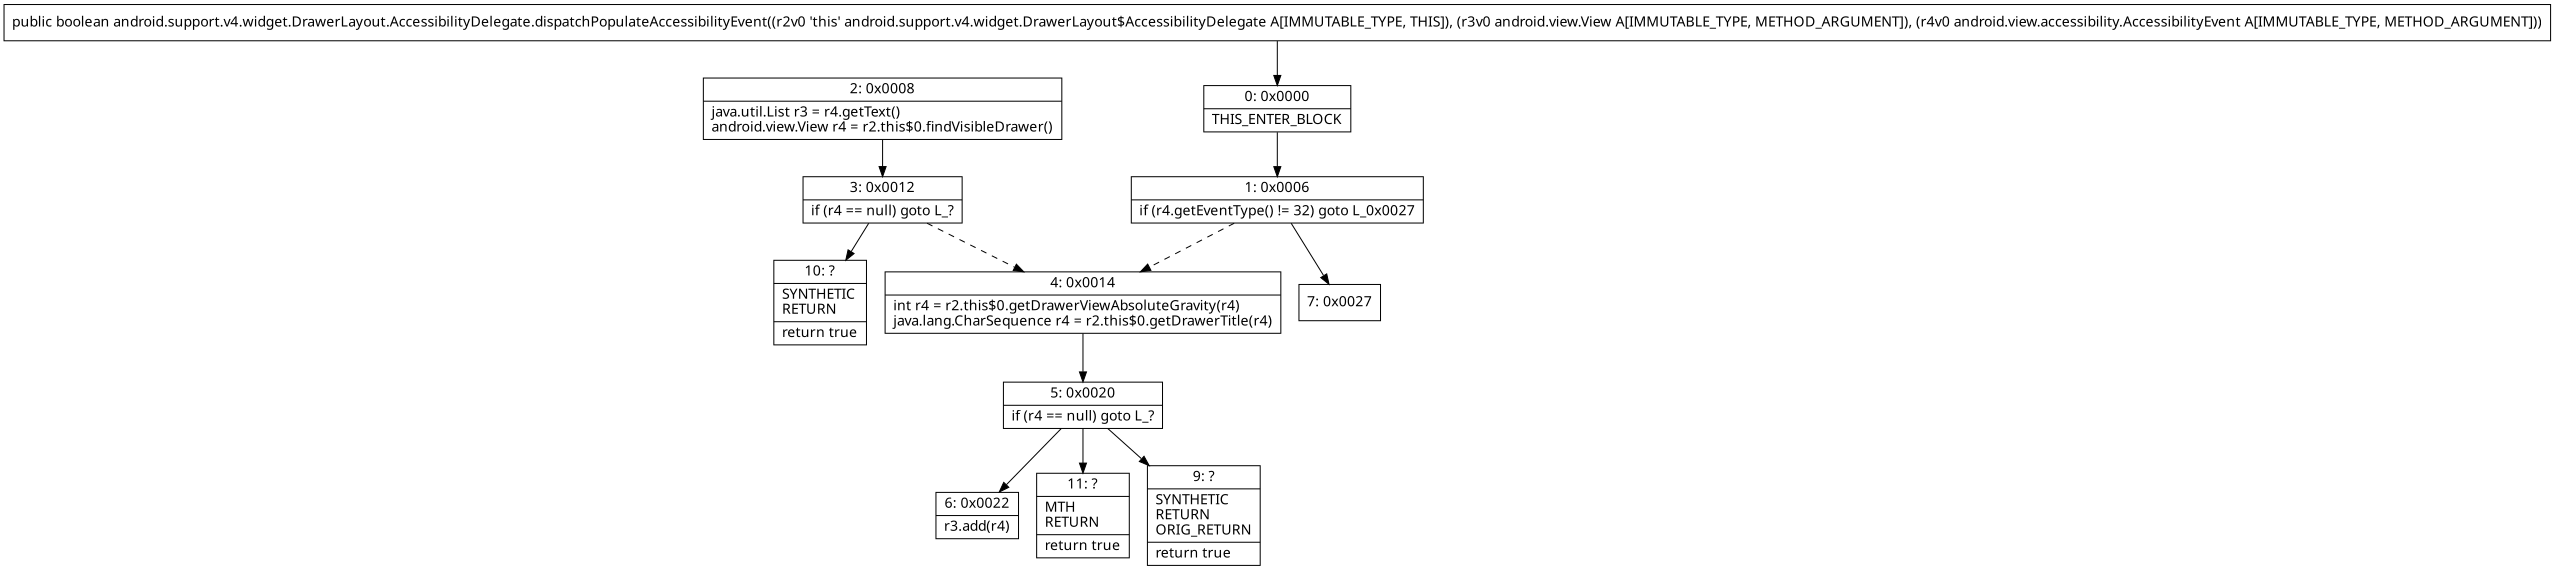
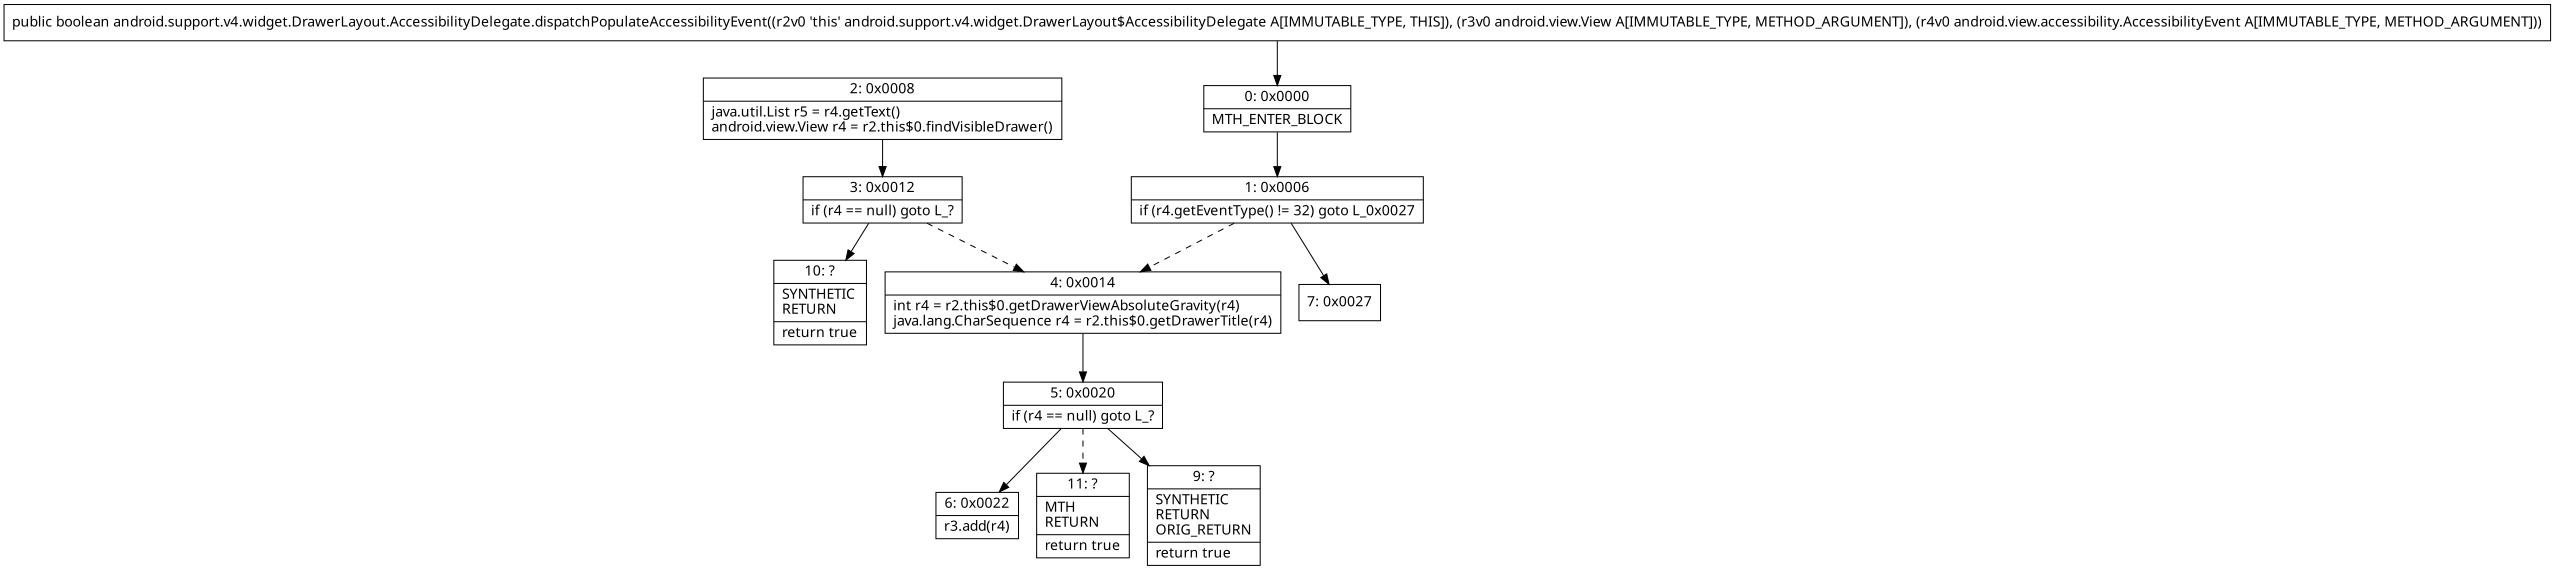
(806, 112) -> (806, 112)
(1277, 120) -> (1277, 120)
(1083, 446) -> (1083, 446)
